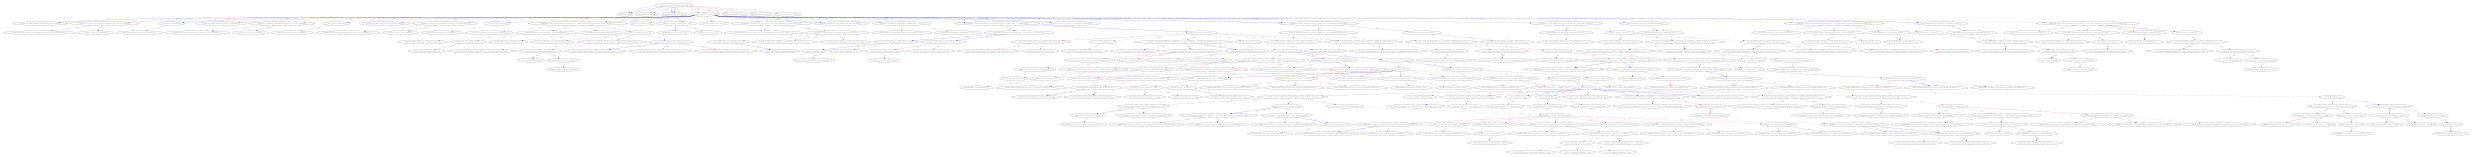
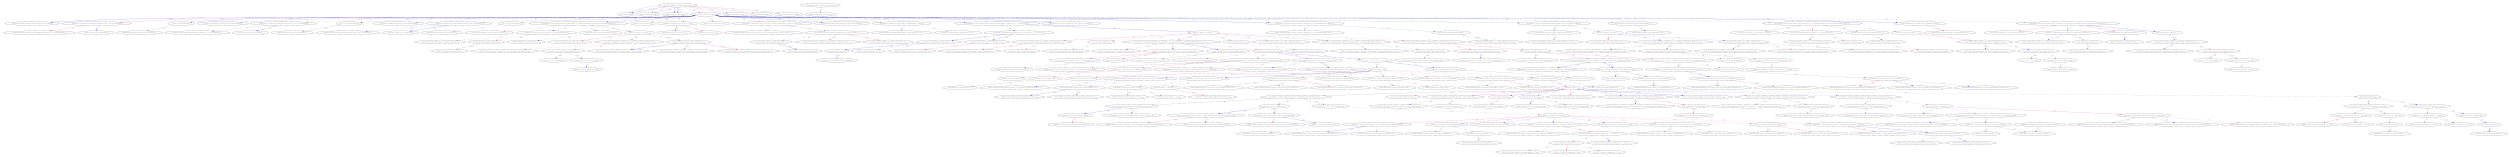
(914, 46) -> none
(2037, 138) -> (2038, 129)
